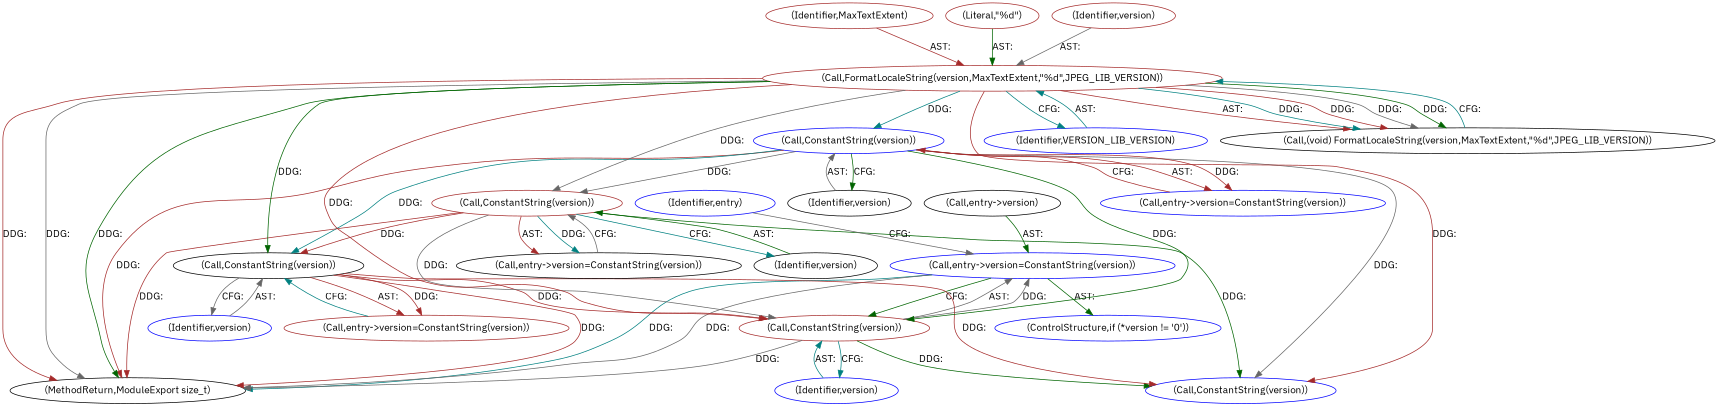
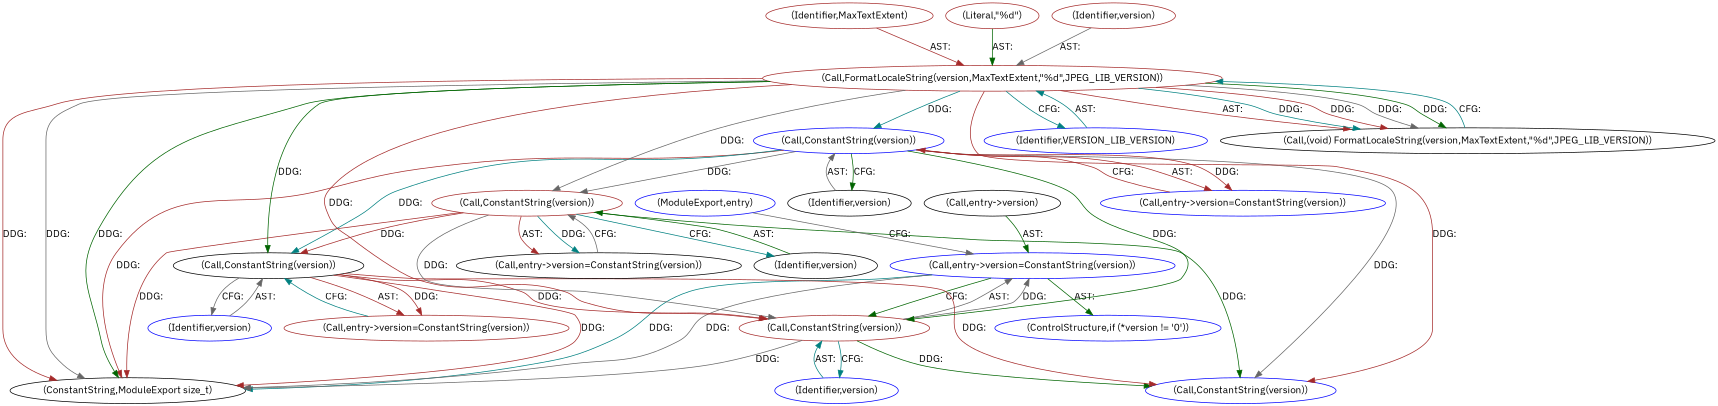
(705, 203) -> (705, 203)
(128, 391) -> (128, 391)
